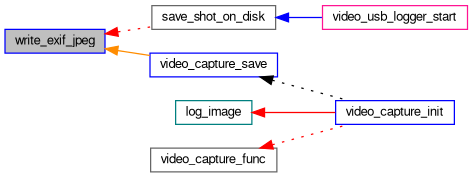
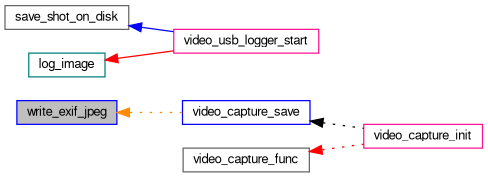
(135, 29) -> none
(134, 53) -> (156, 112)
(300, 112) -> (146, 55)
(395, 112) -> (423, 136)
